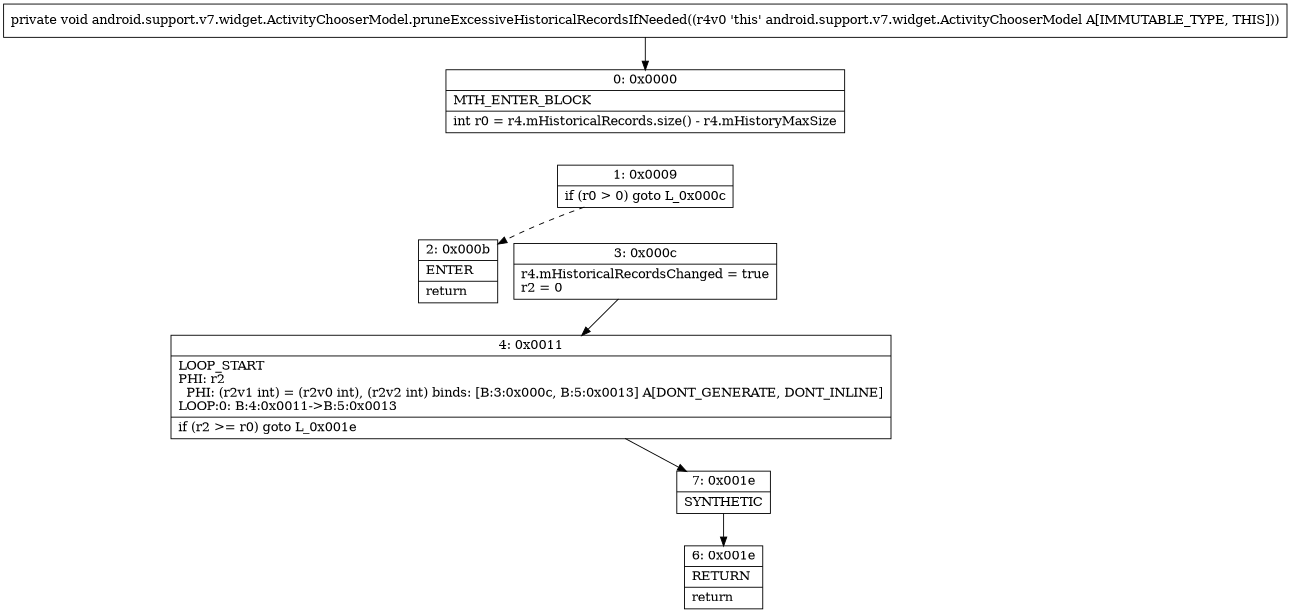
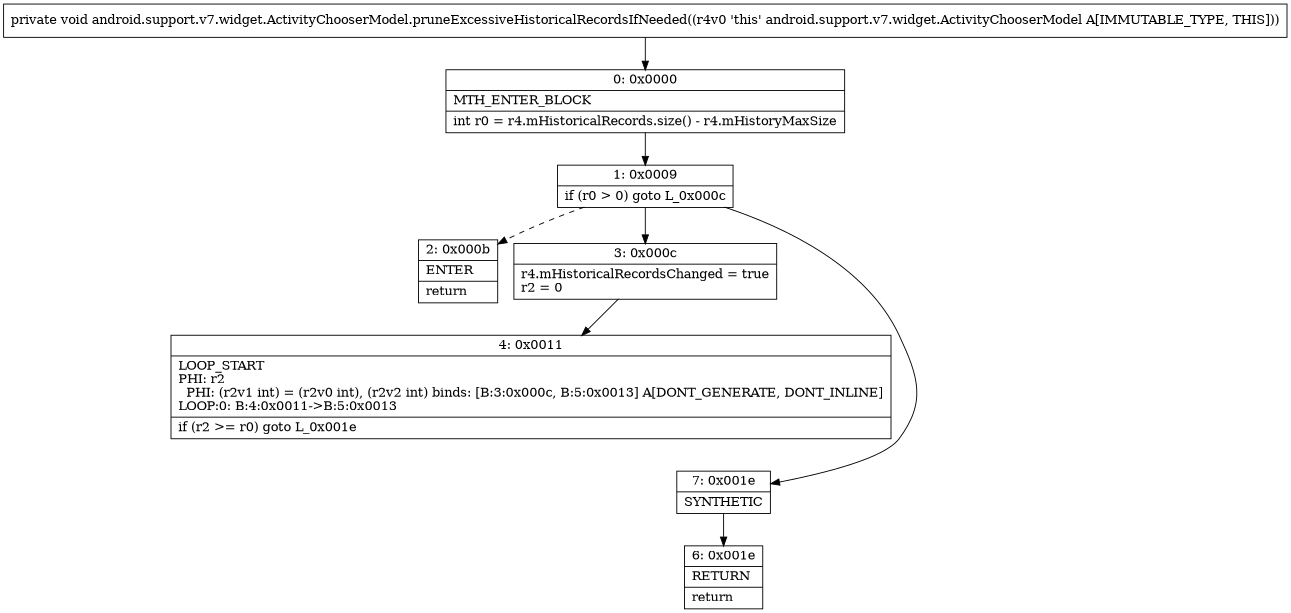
none -> (645, 144)
none -> (645, 221)
(652, 453) -> (903, 343)
